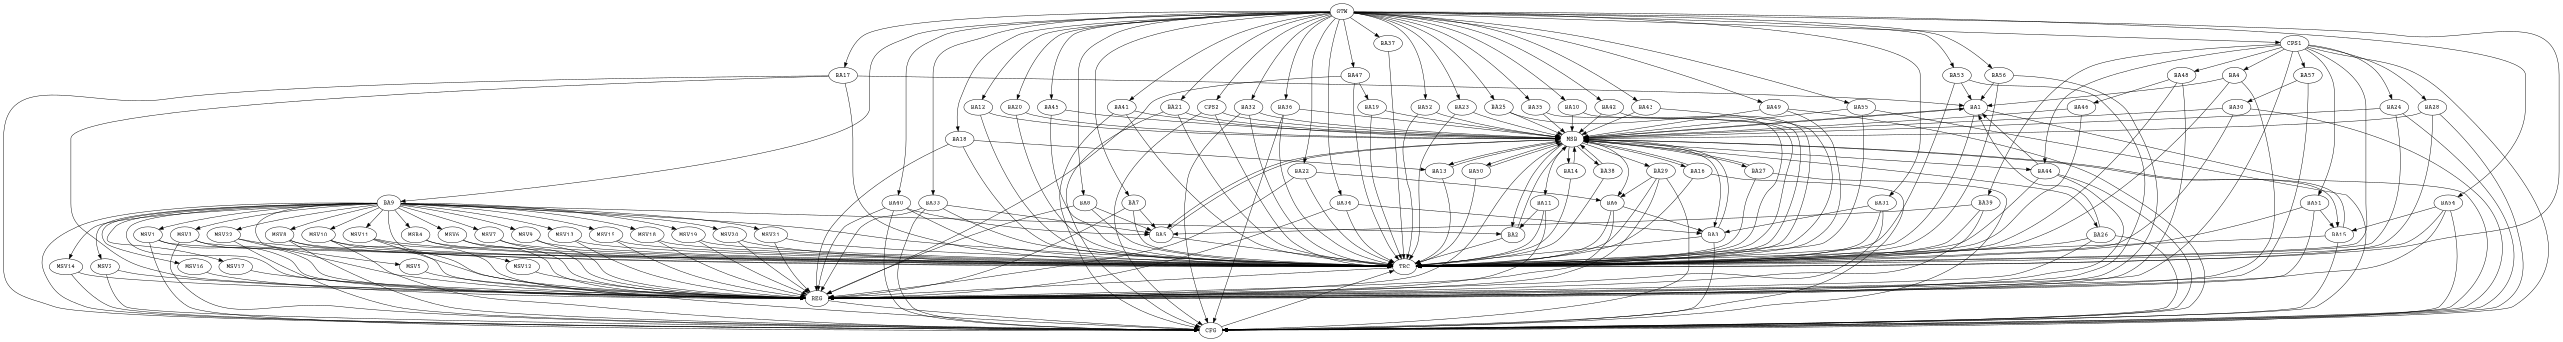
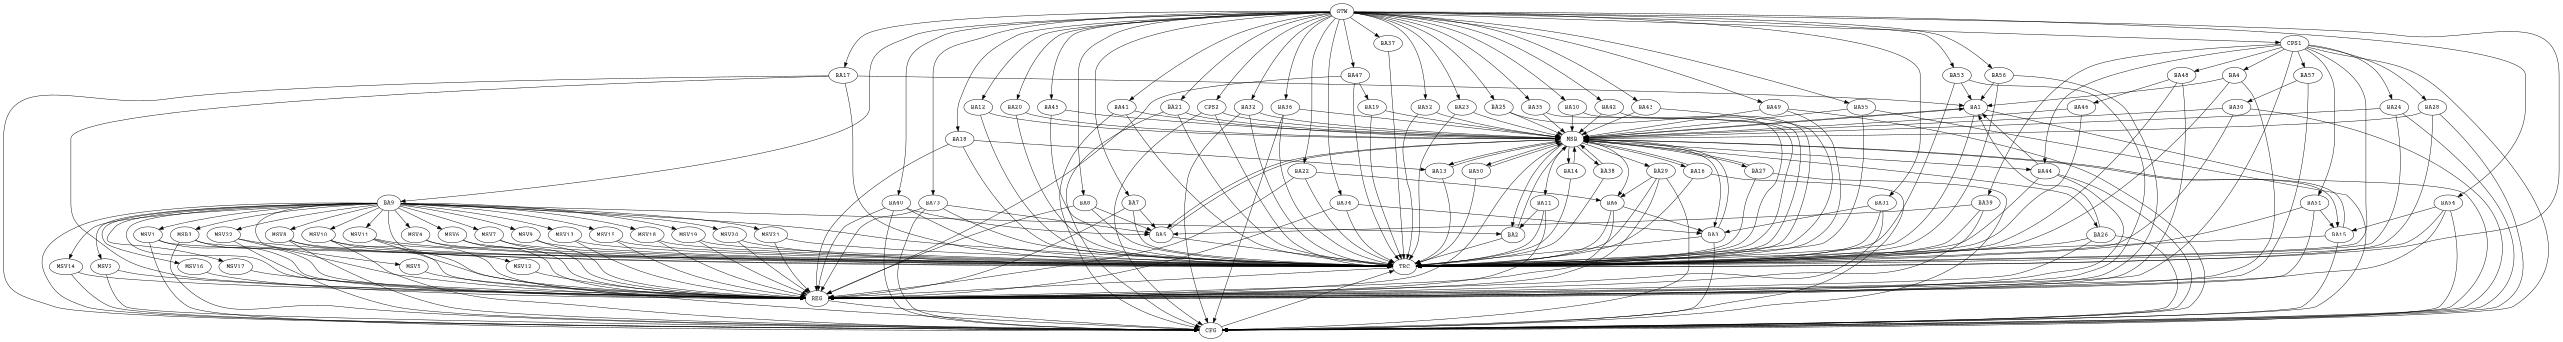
(933, 203) -> (933, 203)
(185, 235) -> (185, 235)
(416, 235) -> (416, 235)
